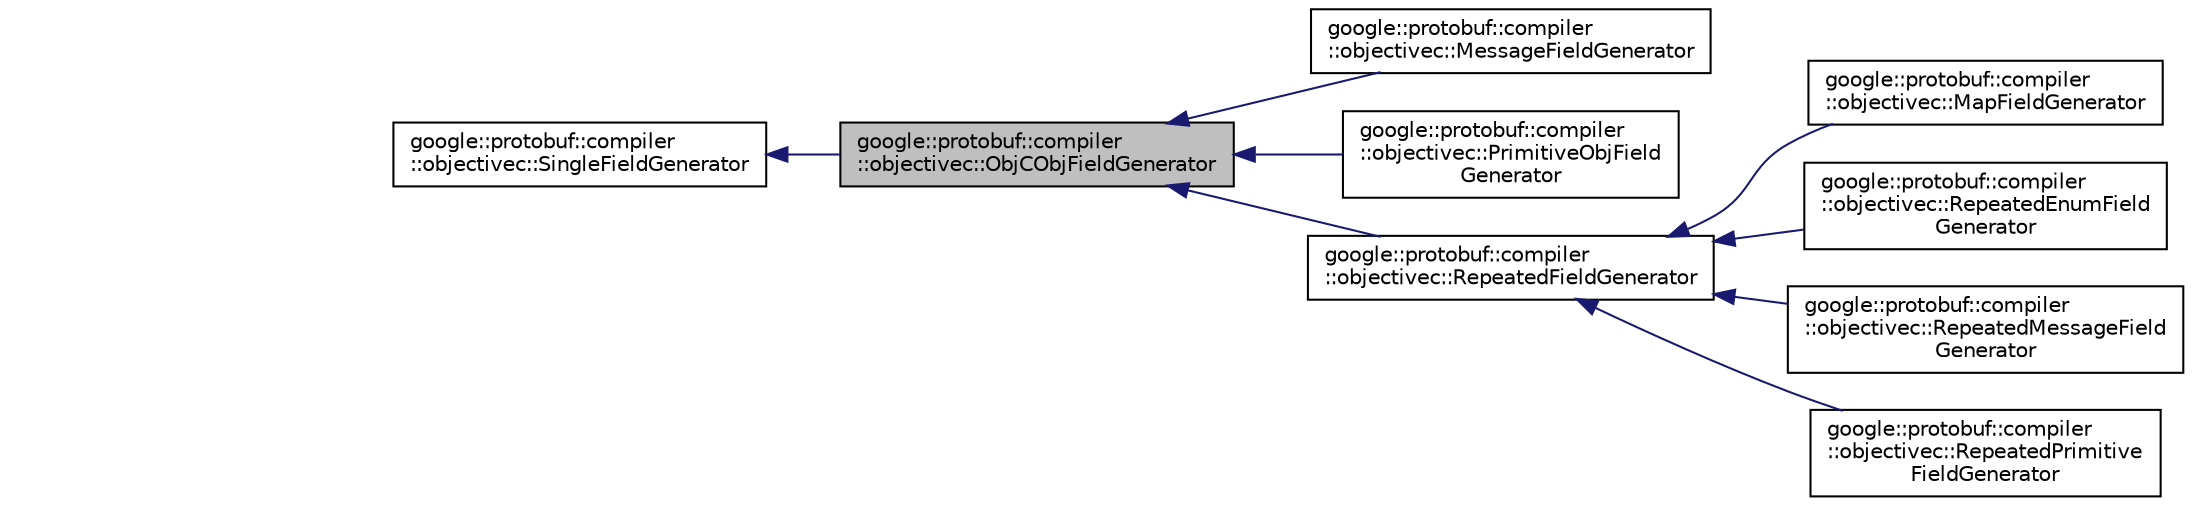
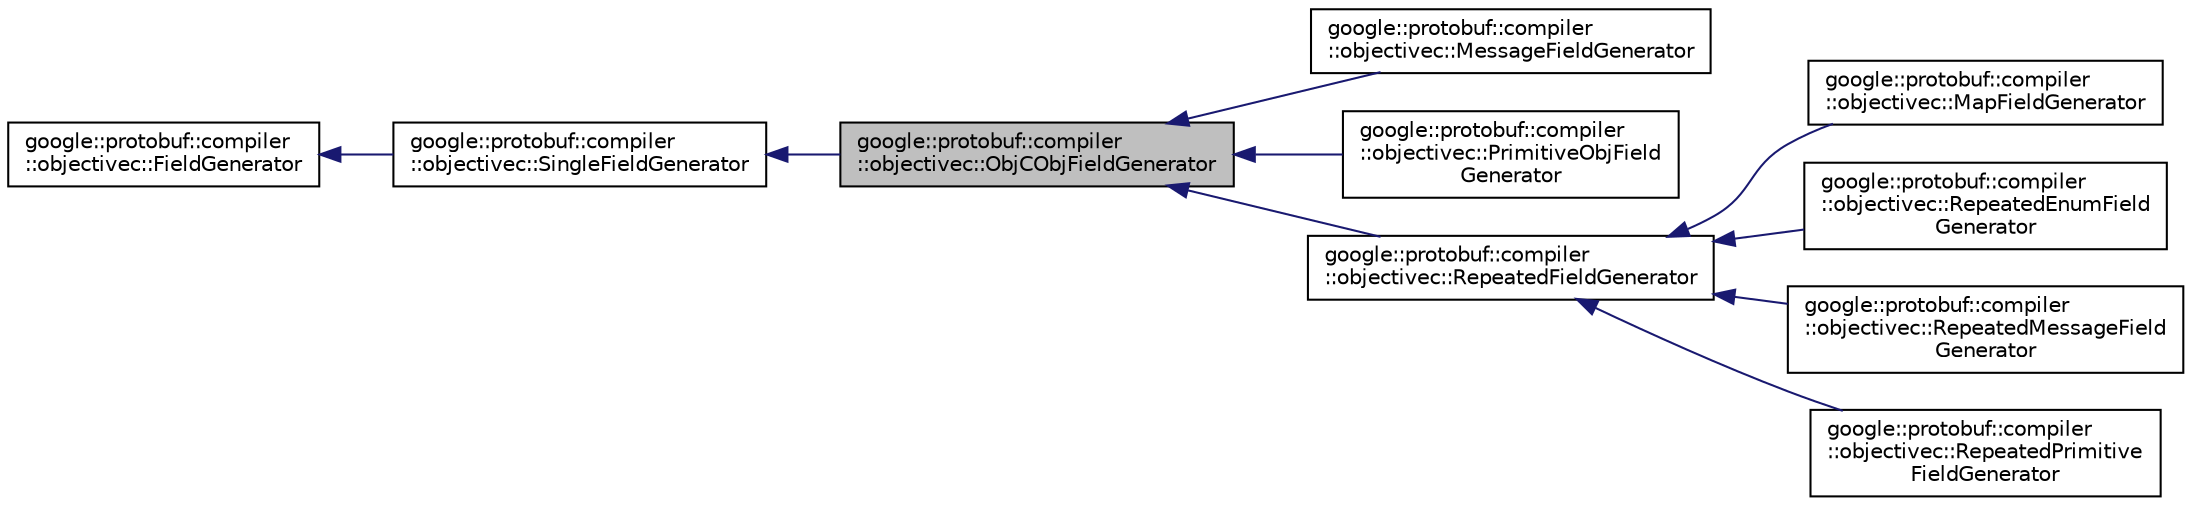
none -> (164, 154)
